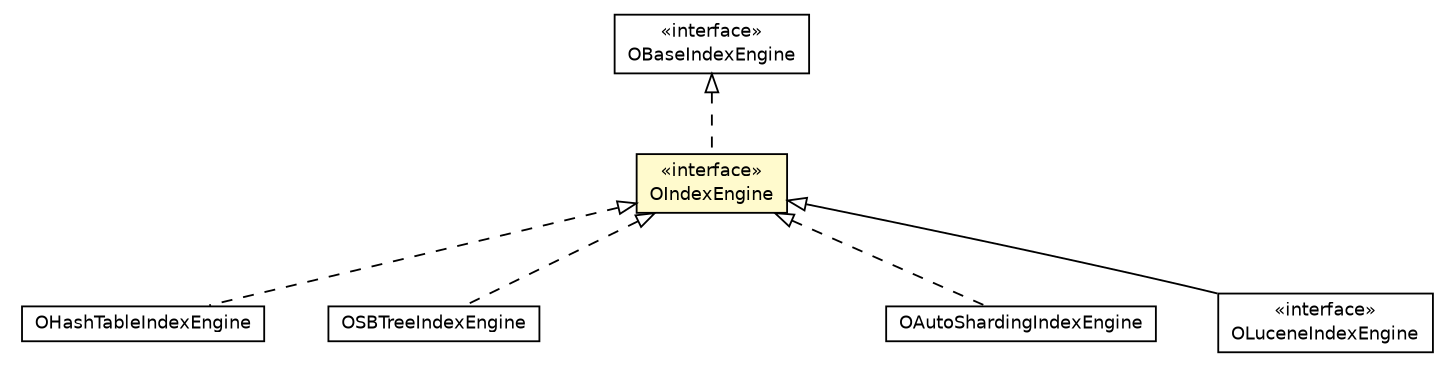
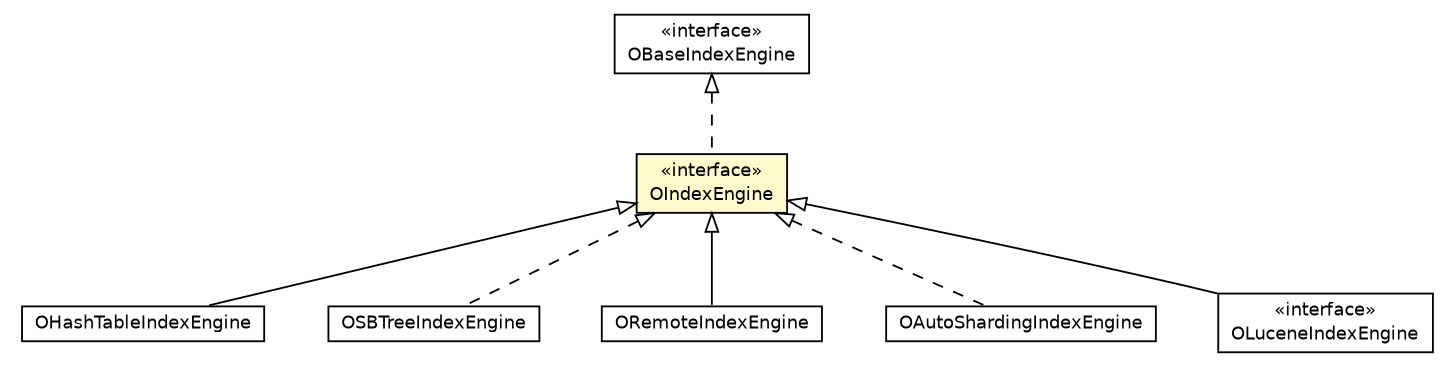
(414, 257) -> (414, 257)
none -> (712, 323)
